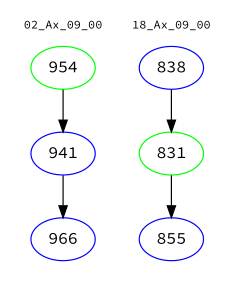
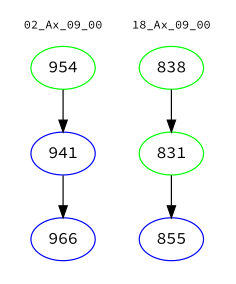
(171, 68) -> (171, 68)
